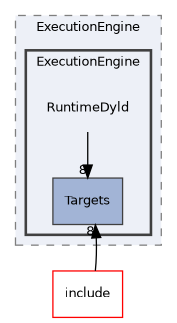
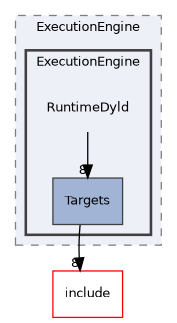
(96, 254) -> (79, 241)
